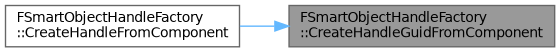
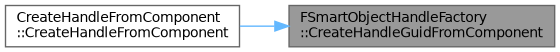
(122, 26) -> (122, 26)
